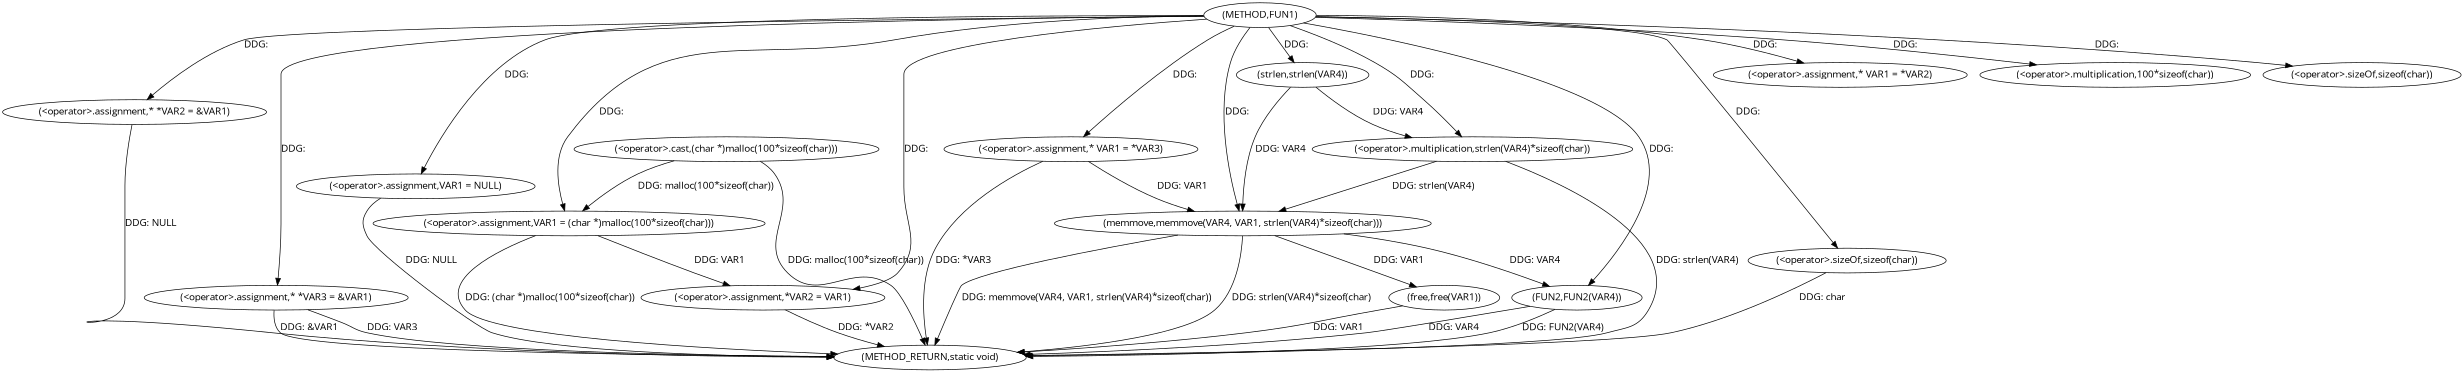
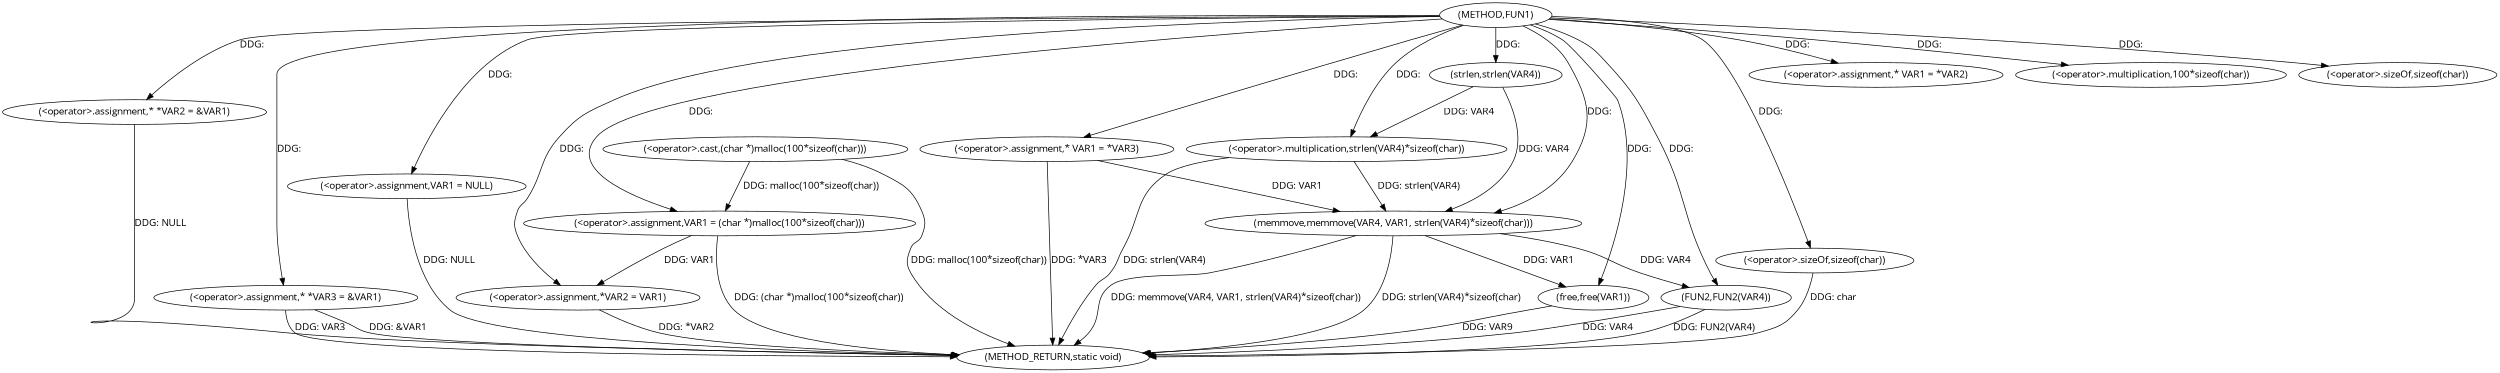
none -> (1625, 132)
(1338, 328) -> (1488, 328)
